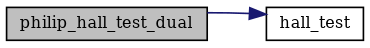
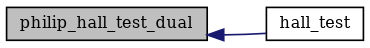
(228, 13) -> (245, 34)
